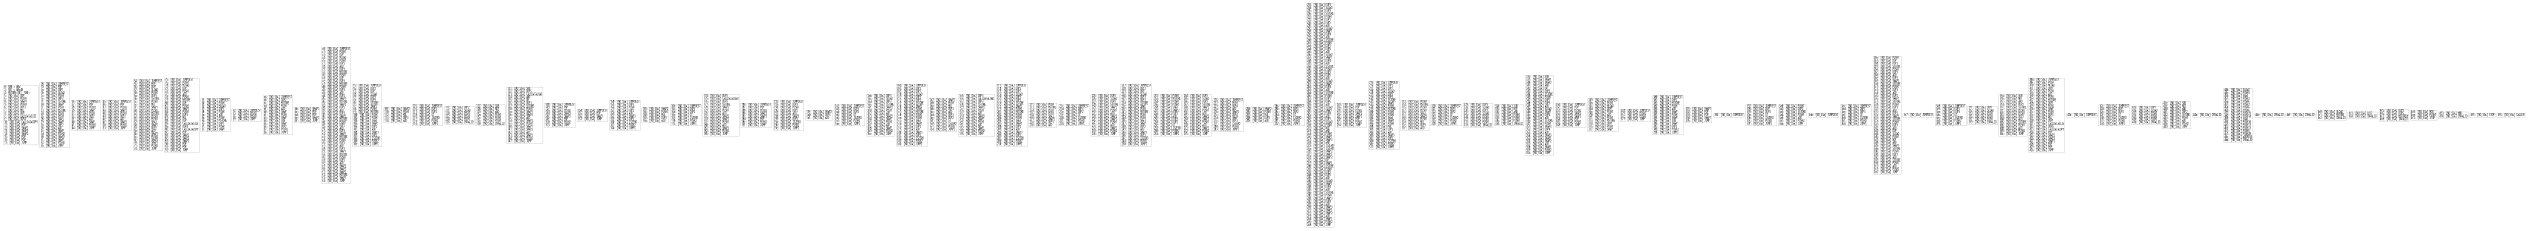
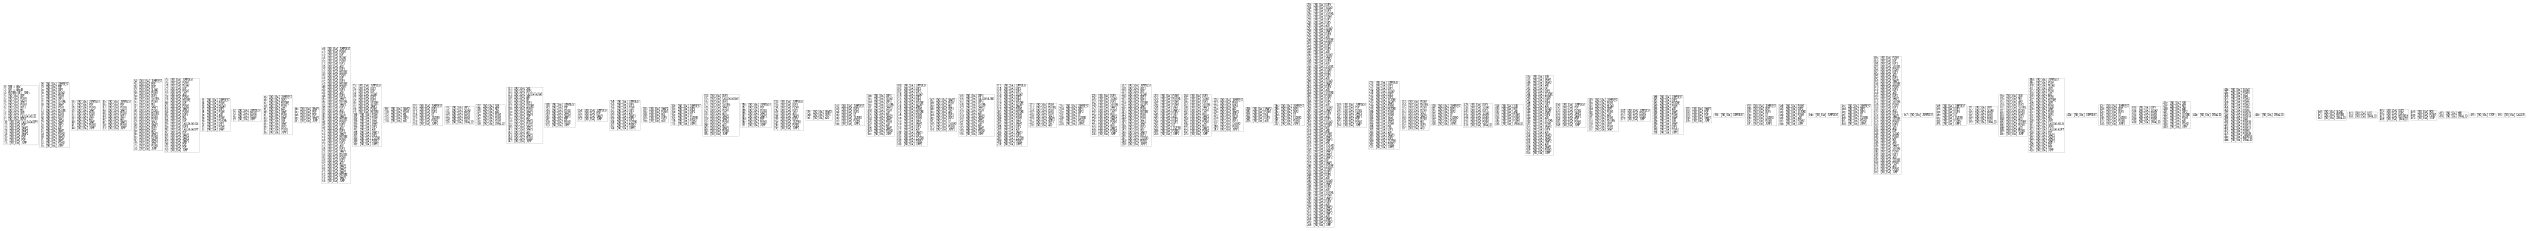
(2300, 115) -> none
